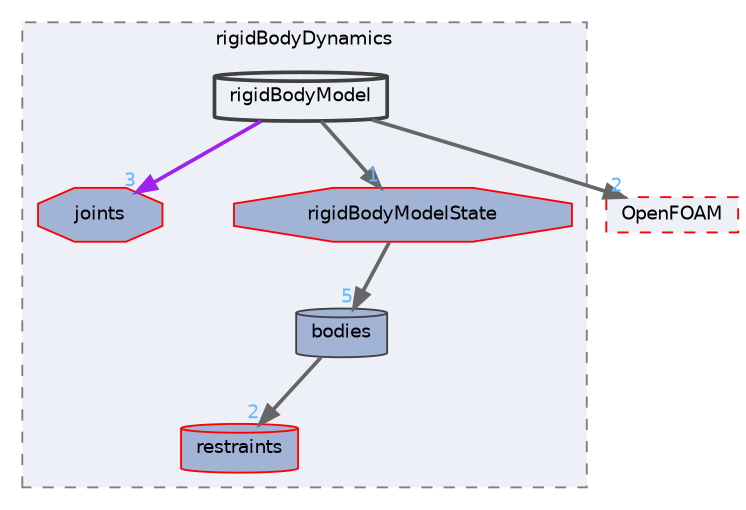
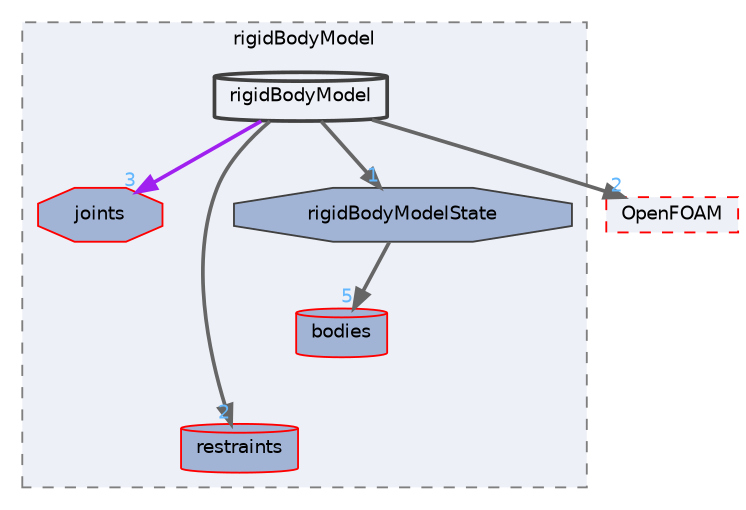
(305, 40) -> (305, 40)
(403, 215) -> (403, 215)
(342, 333) -> (342, 333)
(297, 384) -> (204, 254)
